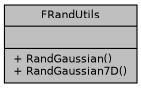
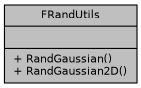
(71, 71) -> (71, 71)
